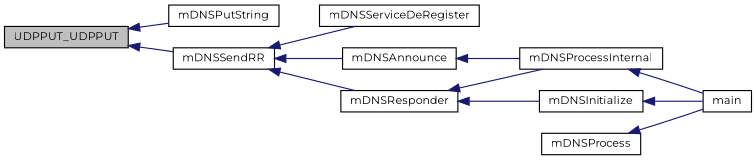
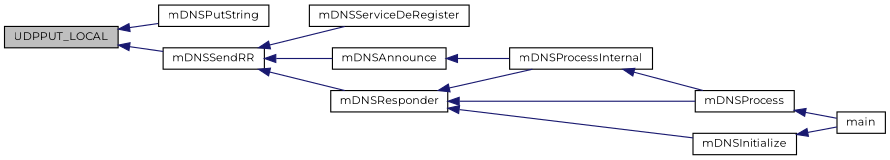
(66, 37) -> (61, 37)
(671, 83) -> (668, 81)
none -> (577, 101)
